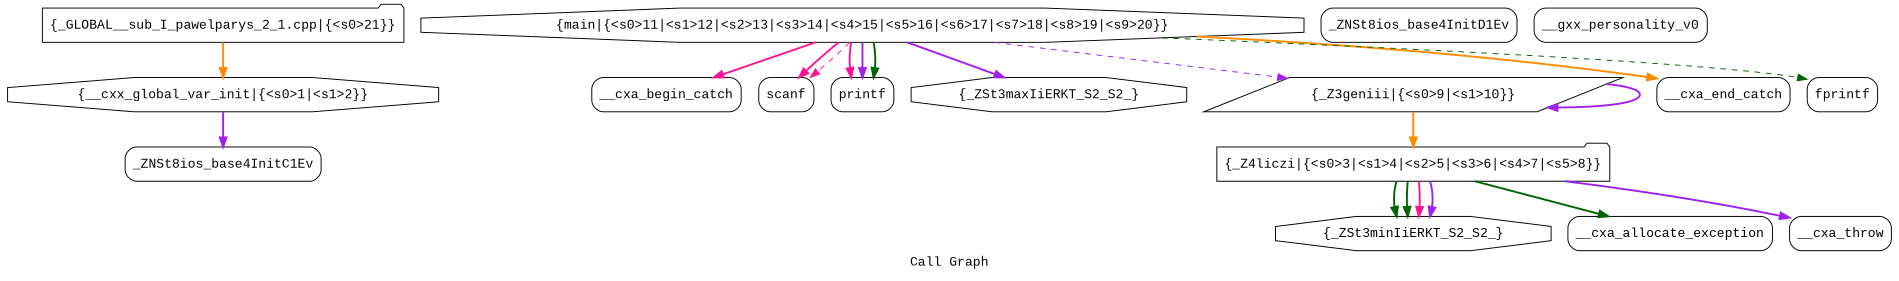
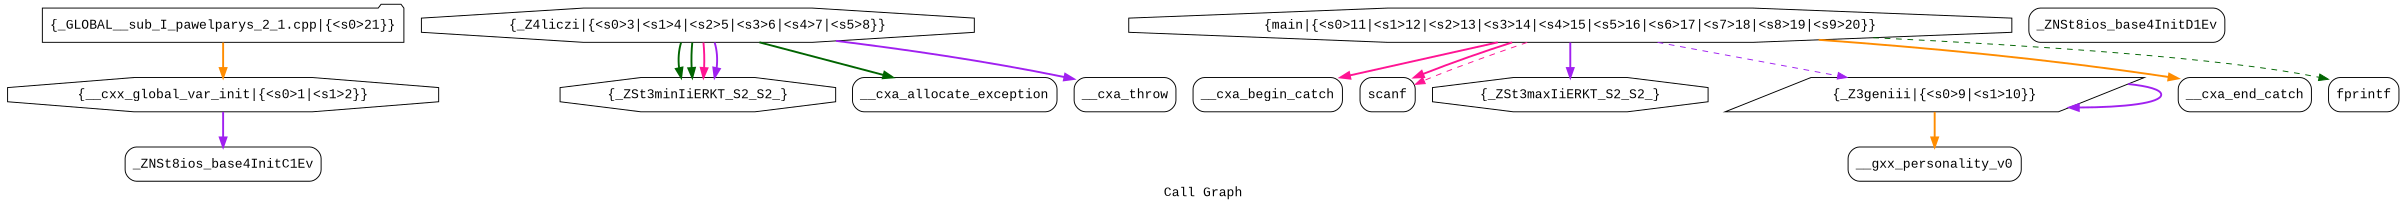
(862, 95) -> none
(1413, 125) -> (1935, 125)
(1413, 164) -> (698, 25)
